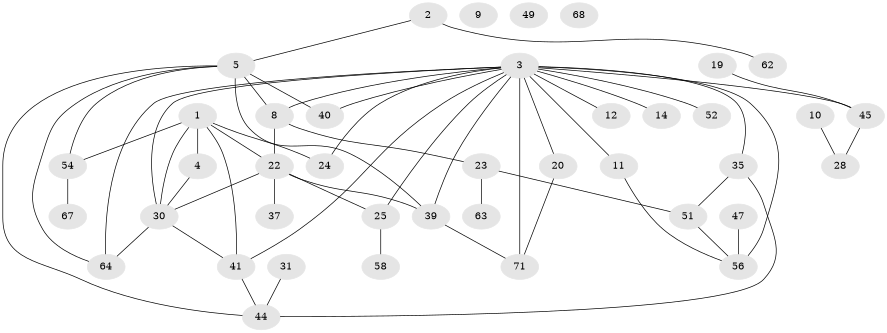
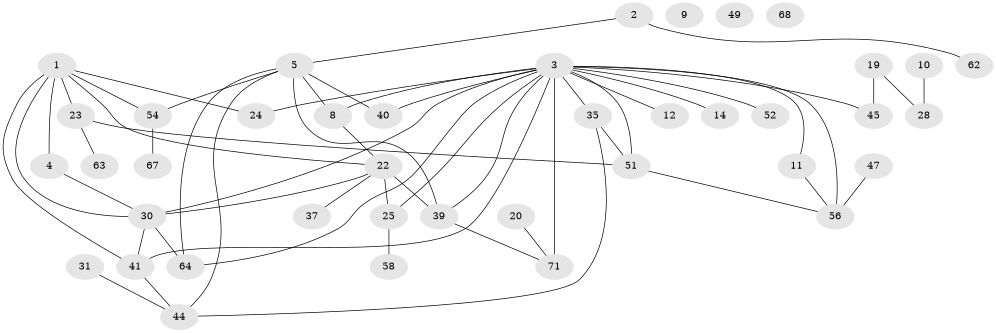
(539, 116) -> (617, 102)
(853, 141) -> (899, 91)
(376, 145) -> (66, 91)
